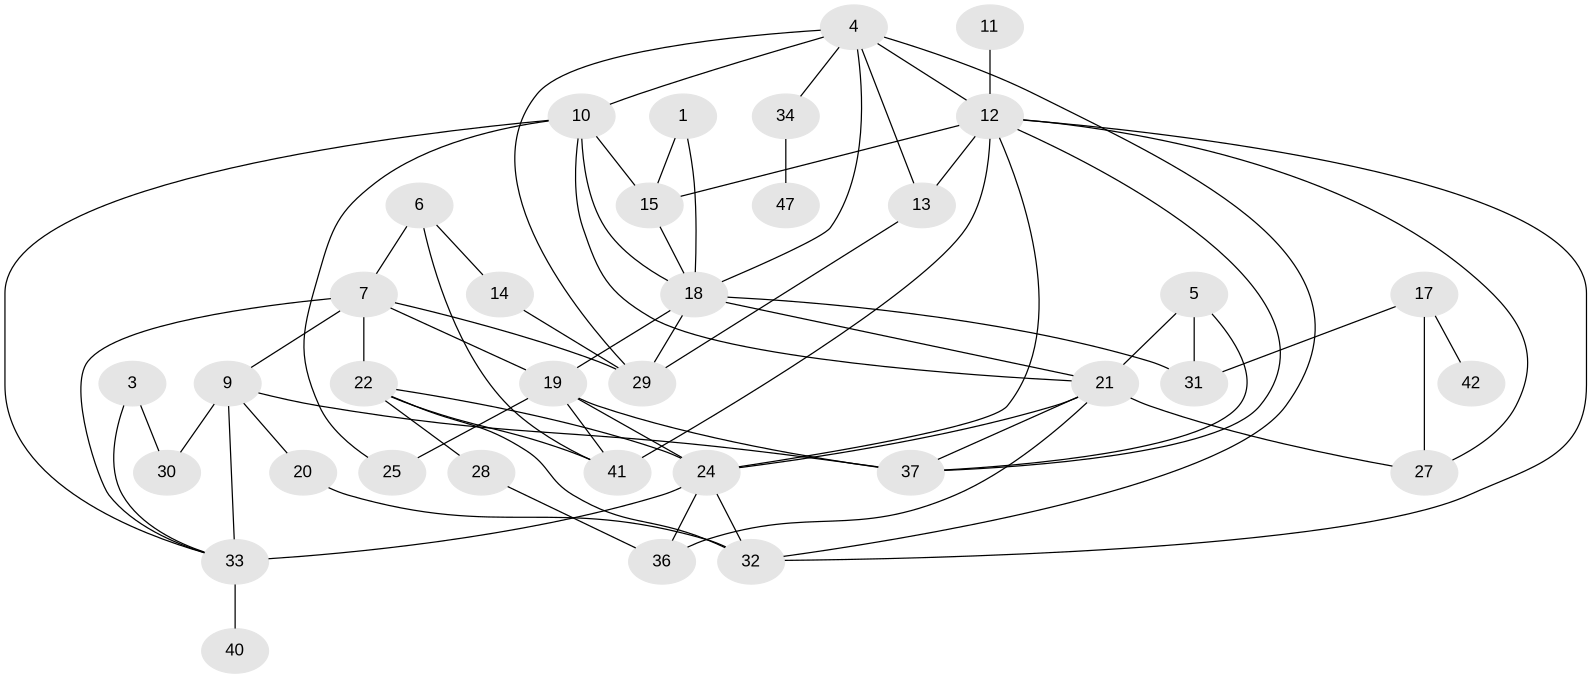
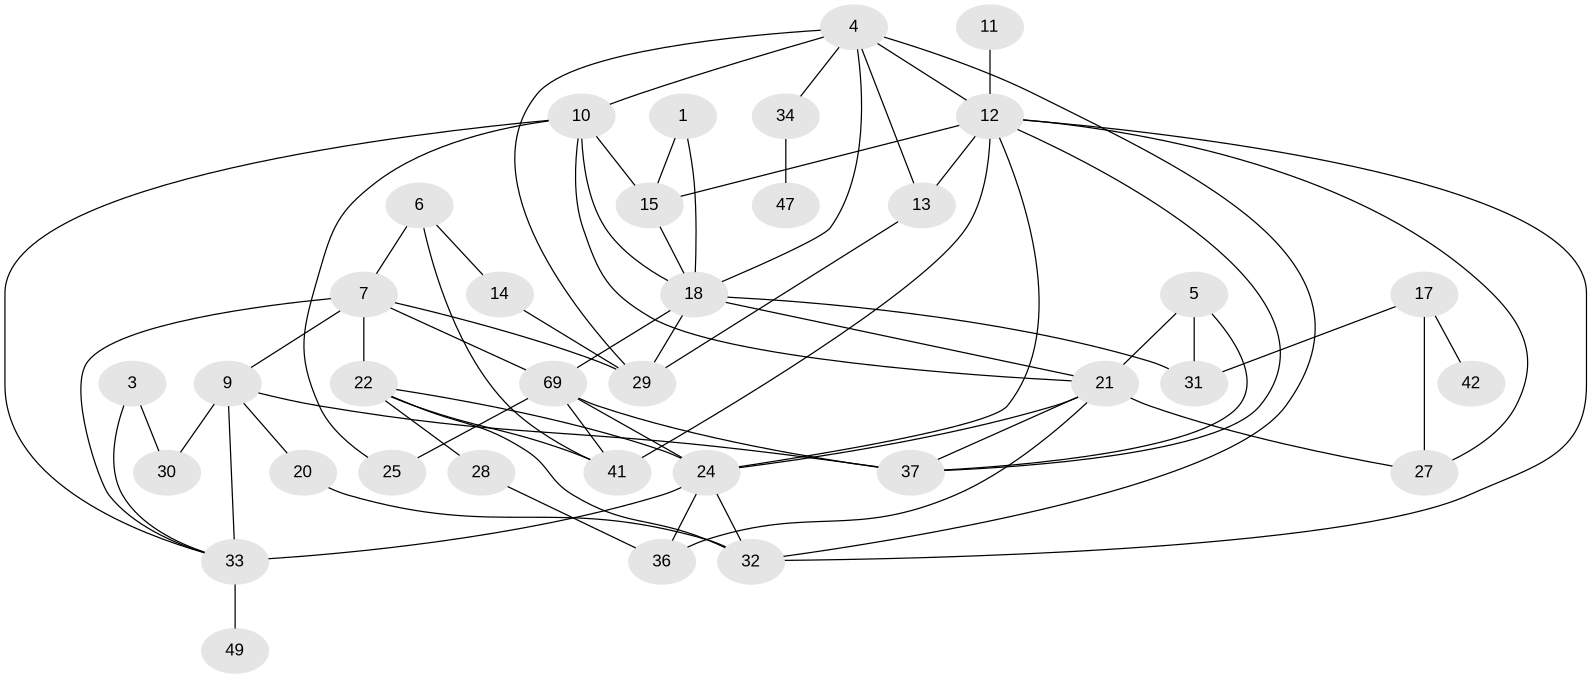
(553, 384) -> (553, 384)
(235, 651) -> (235, 651)
